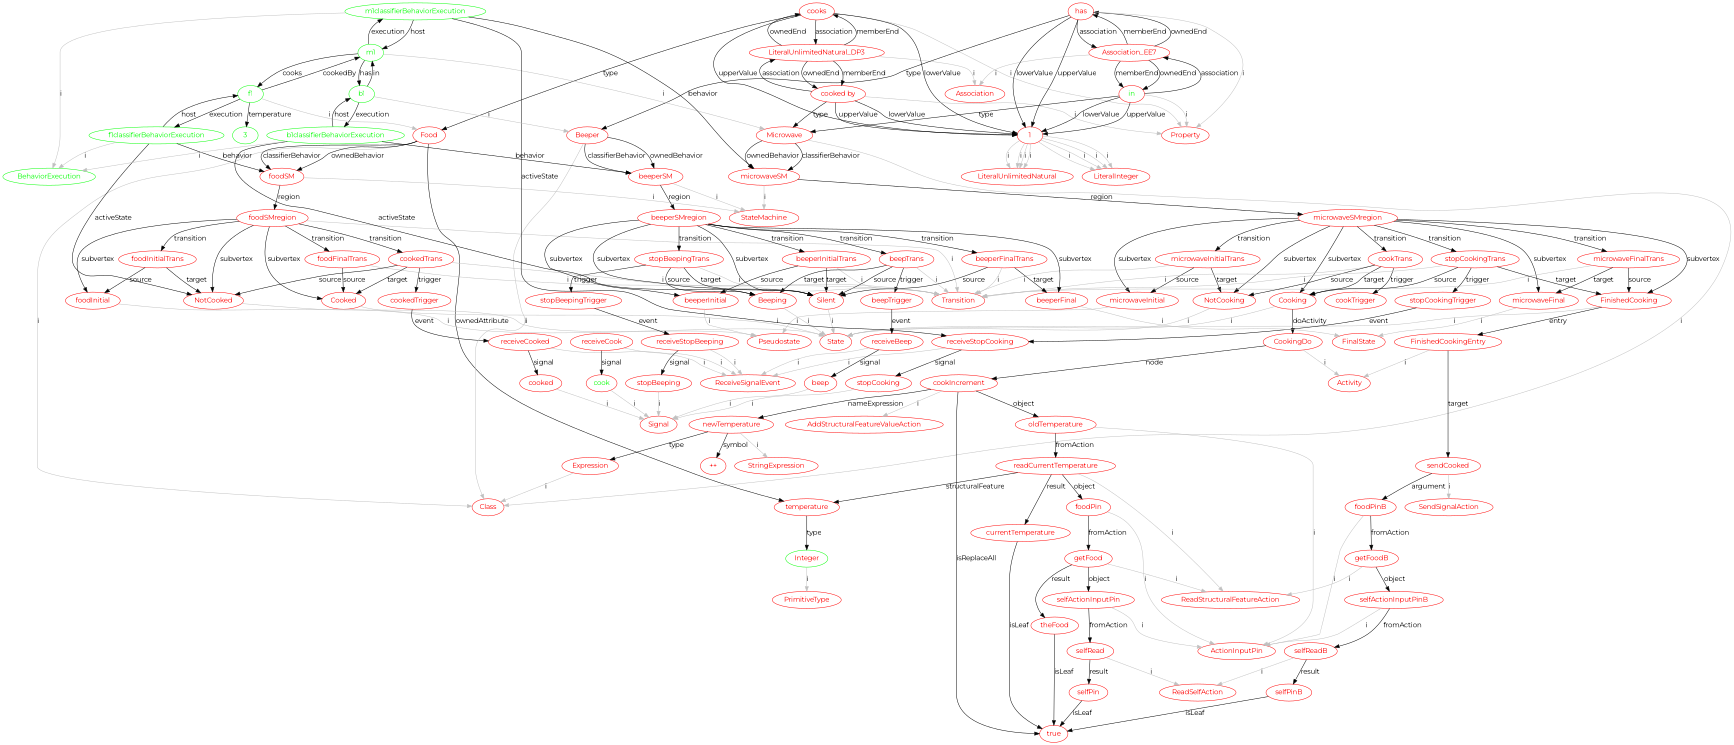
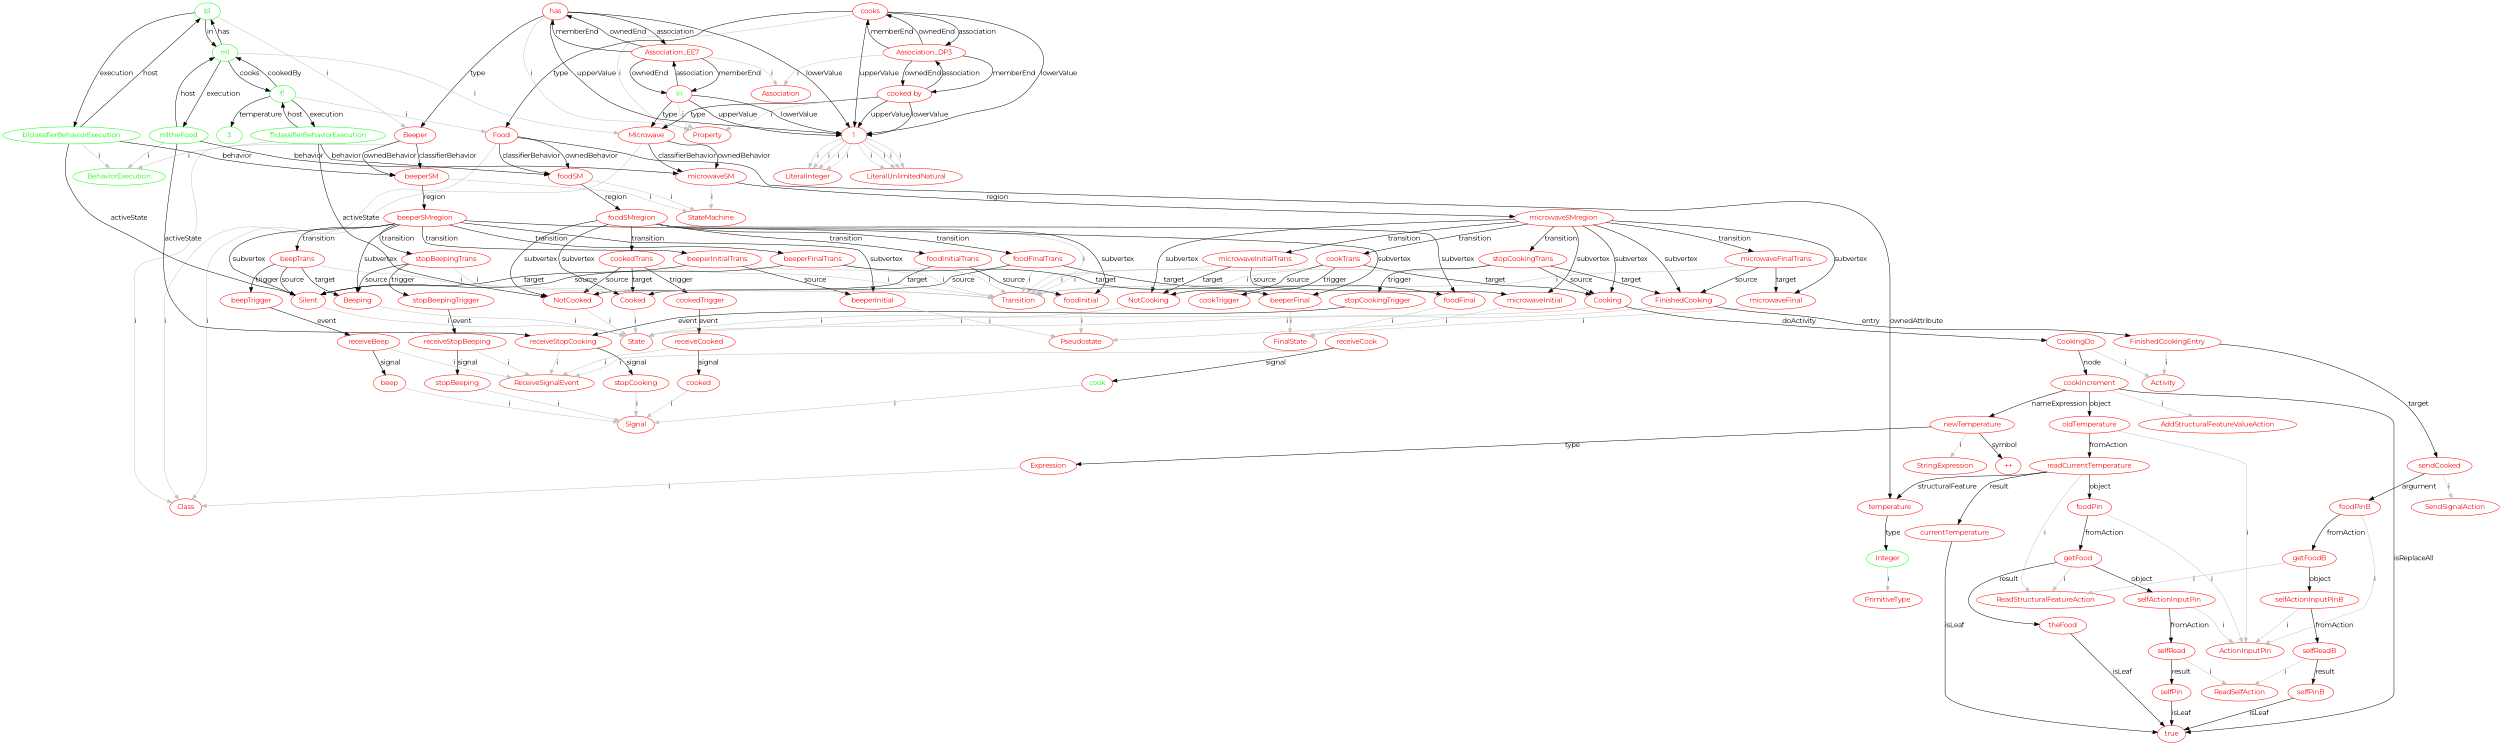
(415, 11) -> (179, 135)
(817, 53) -> (924, 53)
(743, 290) -> none
none -> (1460, 301)
